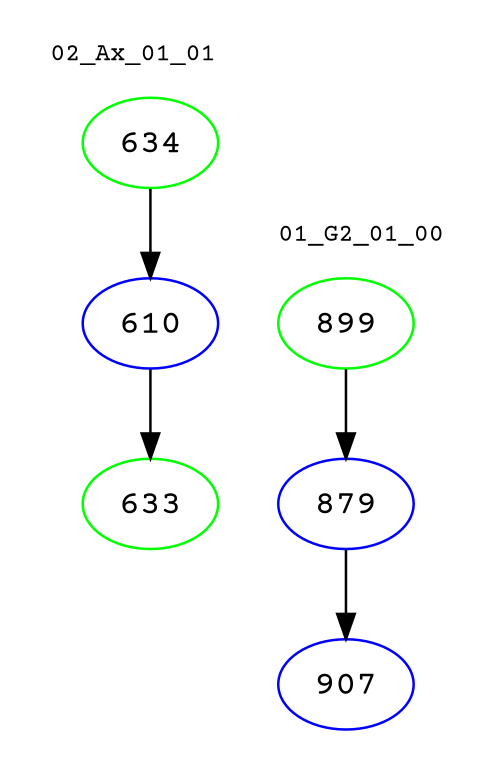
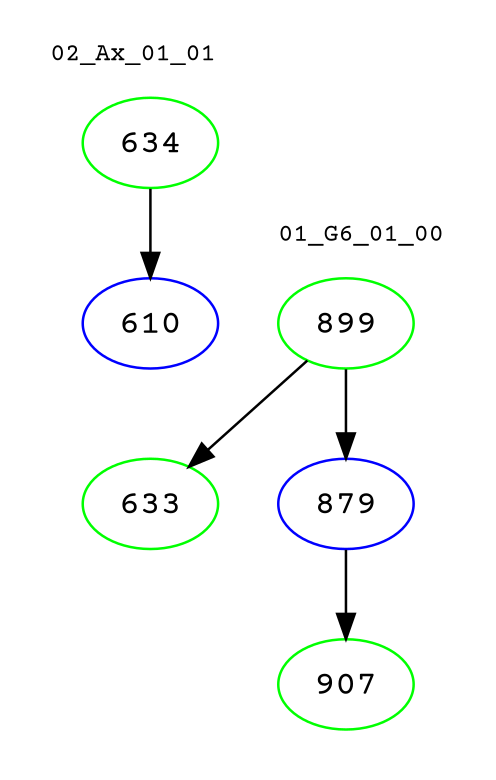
(362, 234) -> (362, 234)
(150, 401) -> (275, 390)
(346, 684) -> (346, 684)
